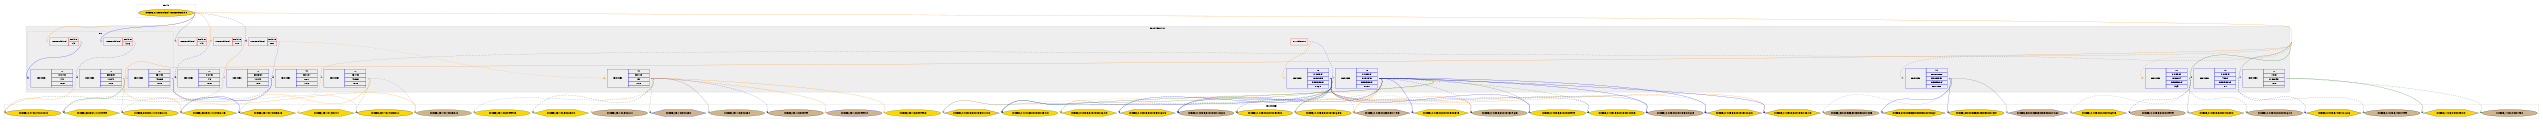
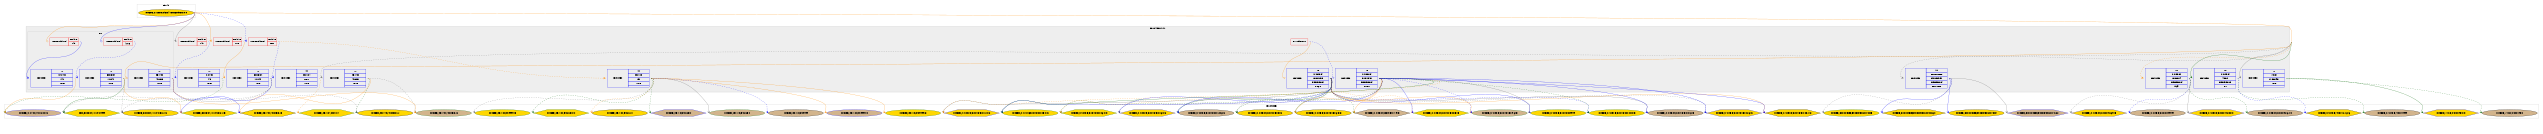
(33, 113) -> (33, 113)
(92, 113) -> (92, 113)
(620, 113) -> (620, 113)
(1852, 113) -> (1852, 113)
